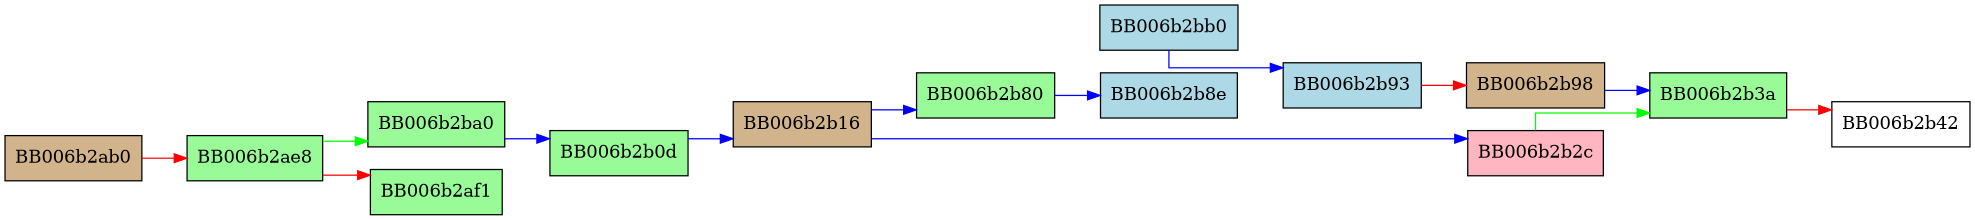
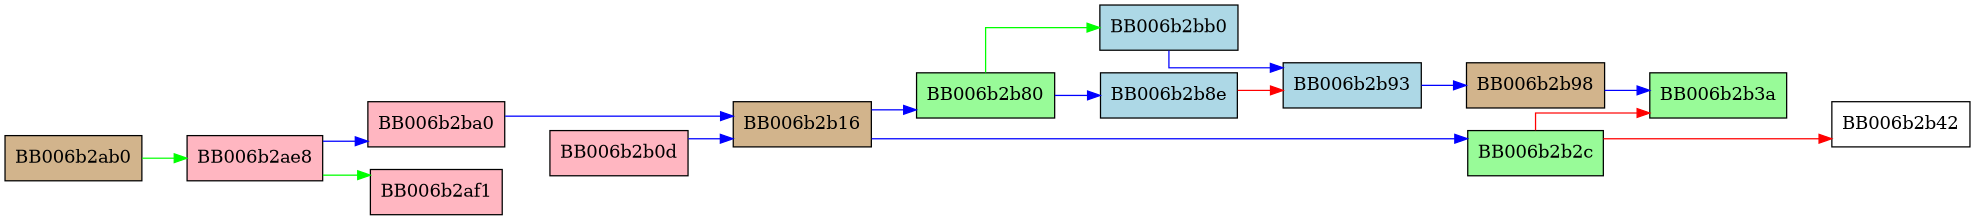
none -> (1014, 28)
(1438, 85) -> (1438, 85)
none -> (1254, 90)
(1803, 110) -> (1711, 139)
(1578, 113) -> (1578, 113)
(436, 124) -> (436, 124)
(521, 139) -> (613, 116)
(339, 141) -> (339, 141)
(619, 153) -> (619, 153)
(1536, 153) -> (1536, 153)
(158, 158) -> (158, 158)
(255, 158) -> (255, 158)
(340, 175) -> (340, 175)
(436, 192) -> (436, 192)
